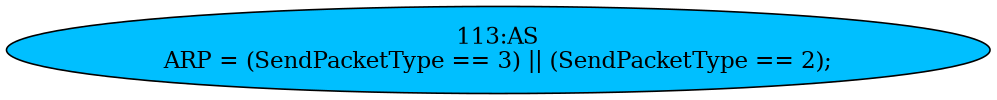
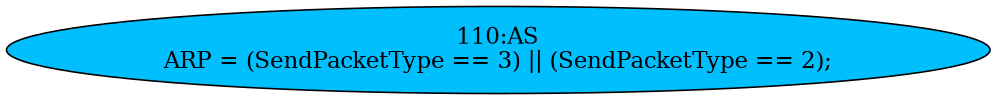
(498, 50) -> (498, 50)
